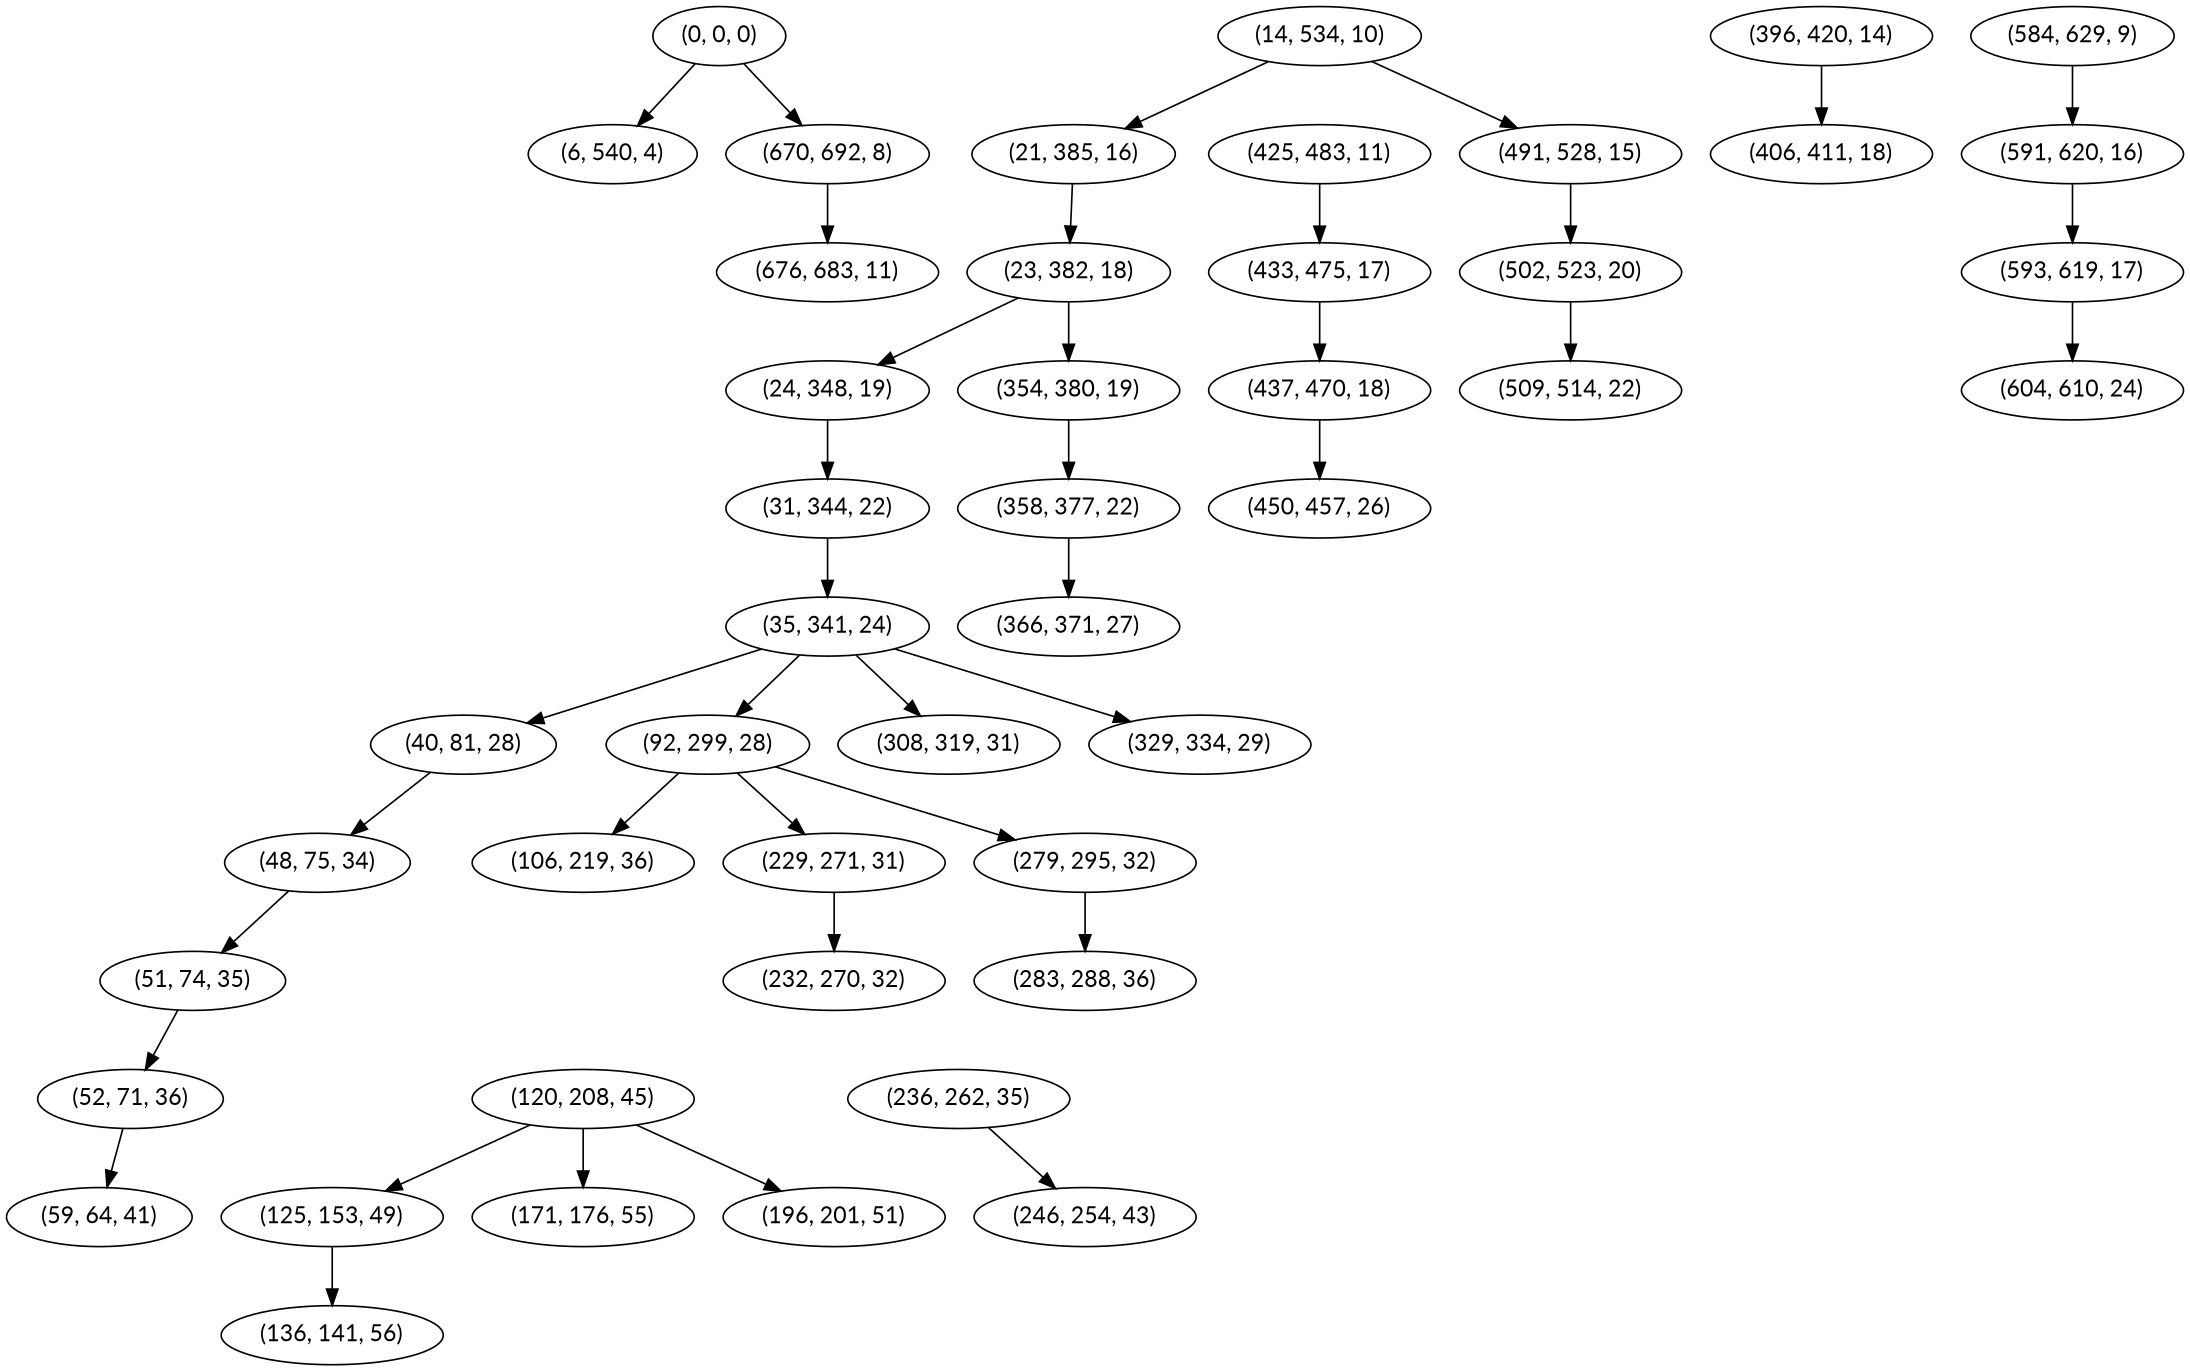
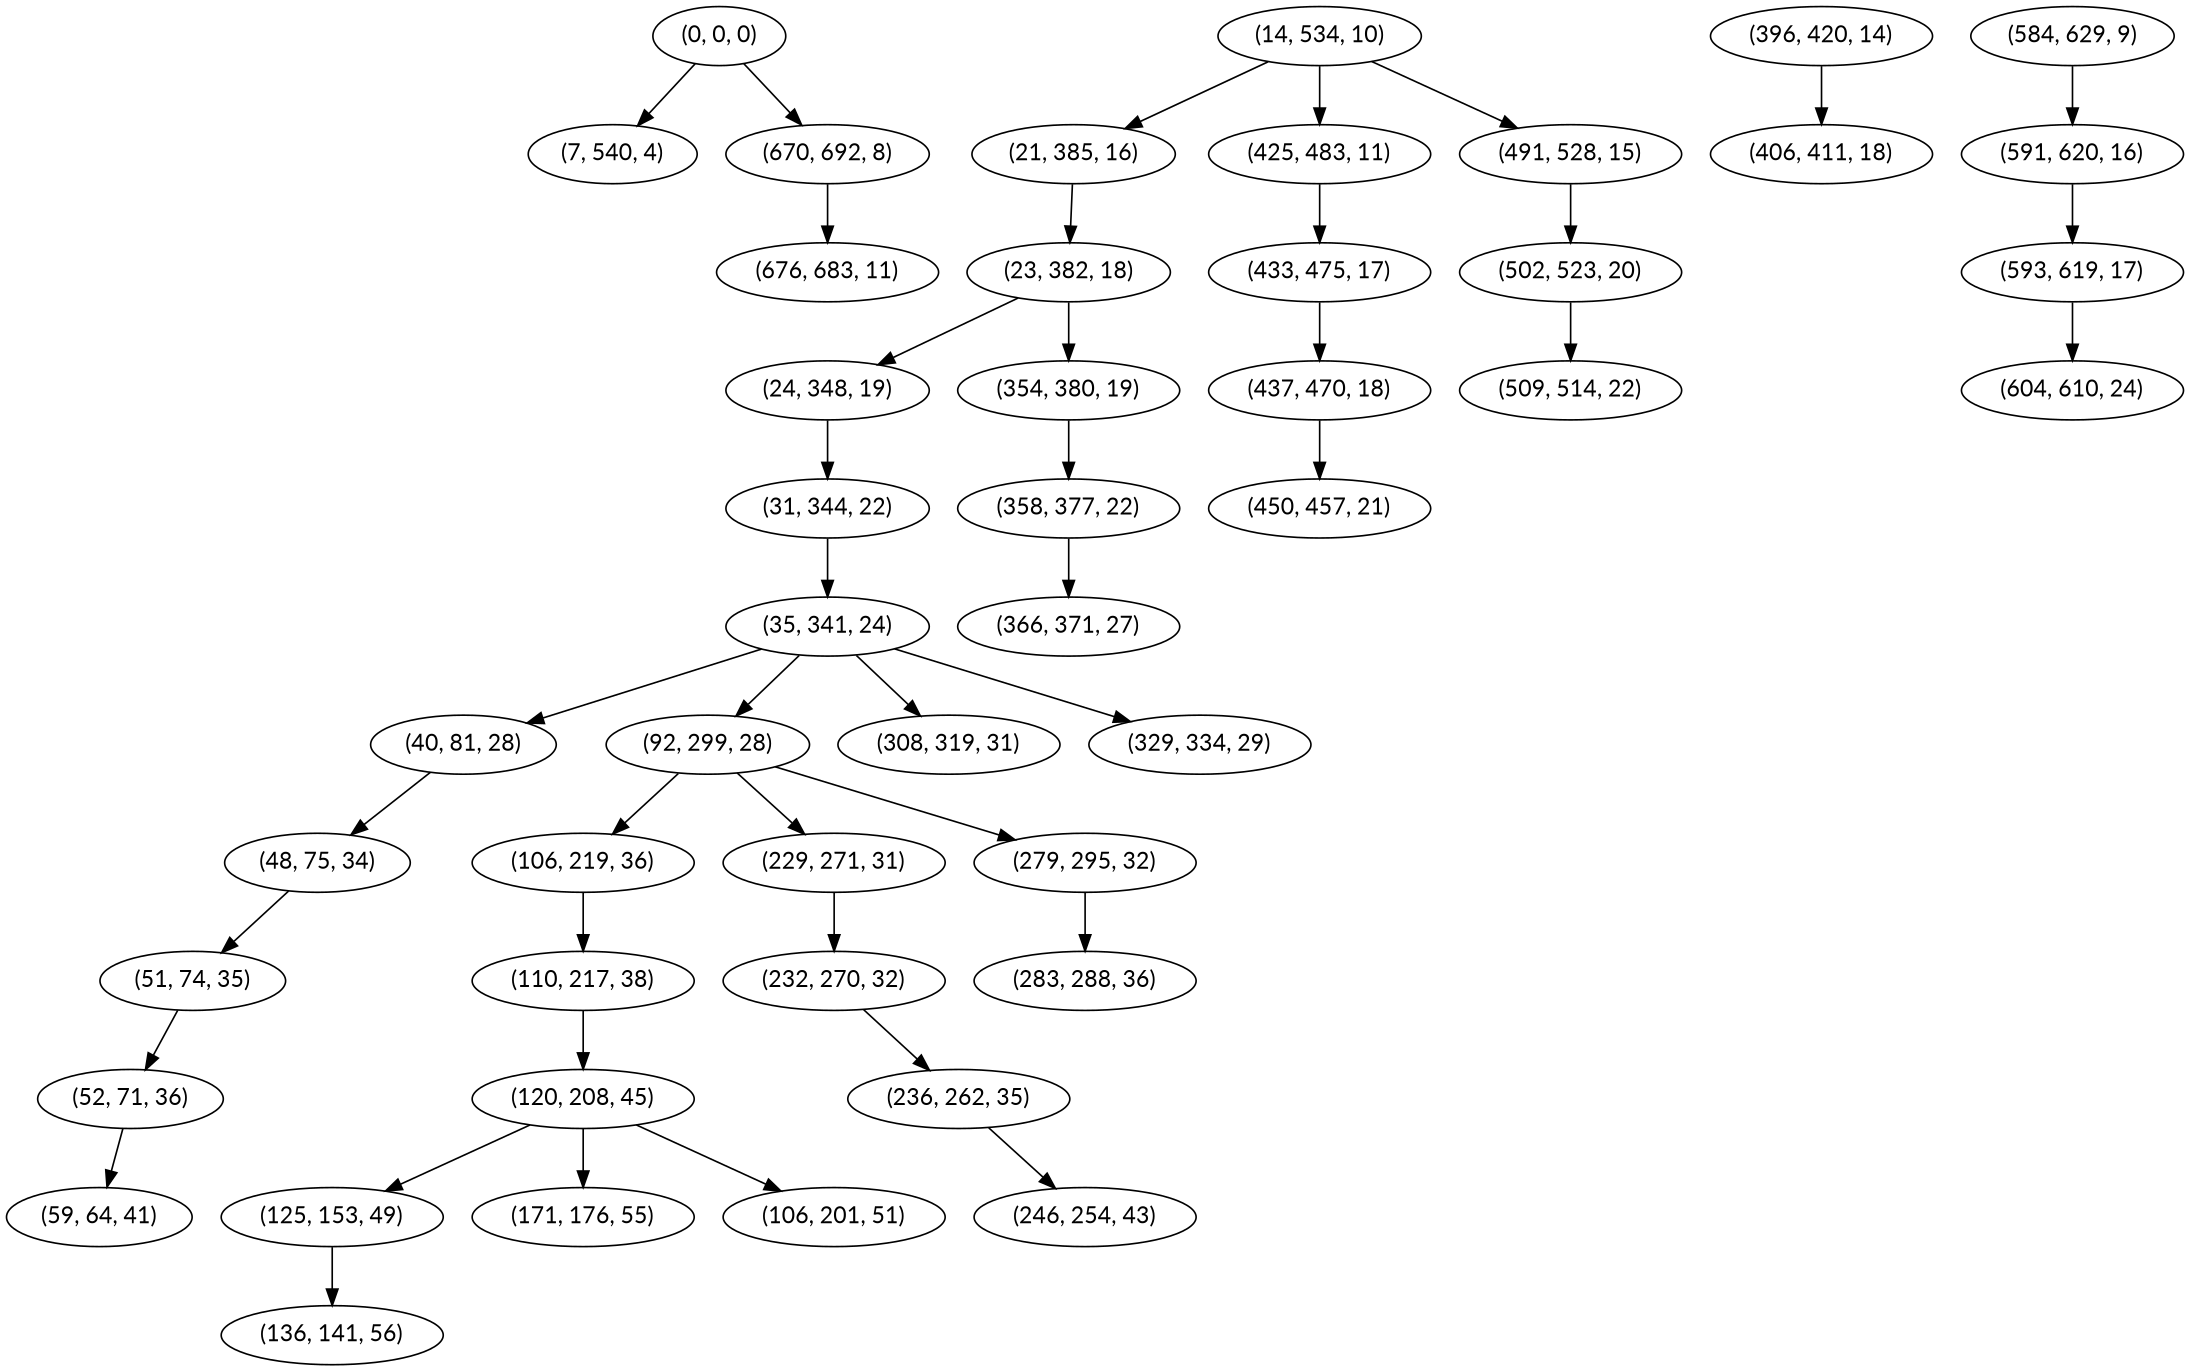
none -> (1320, 87)
(613, 154) -> (613, 154)
(1320, 508) -> (1320, 508)
none -> (583, 981)
none -> (890, 1034)
(834, 1217) -> (834, 1217)
